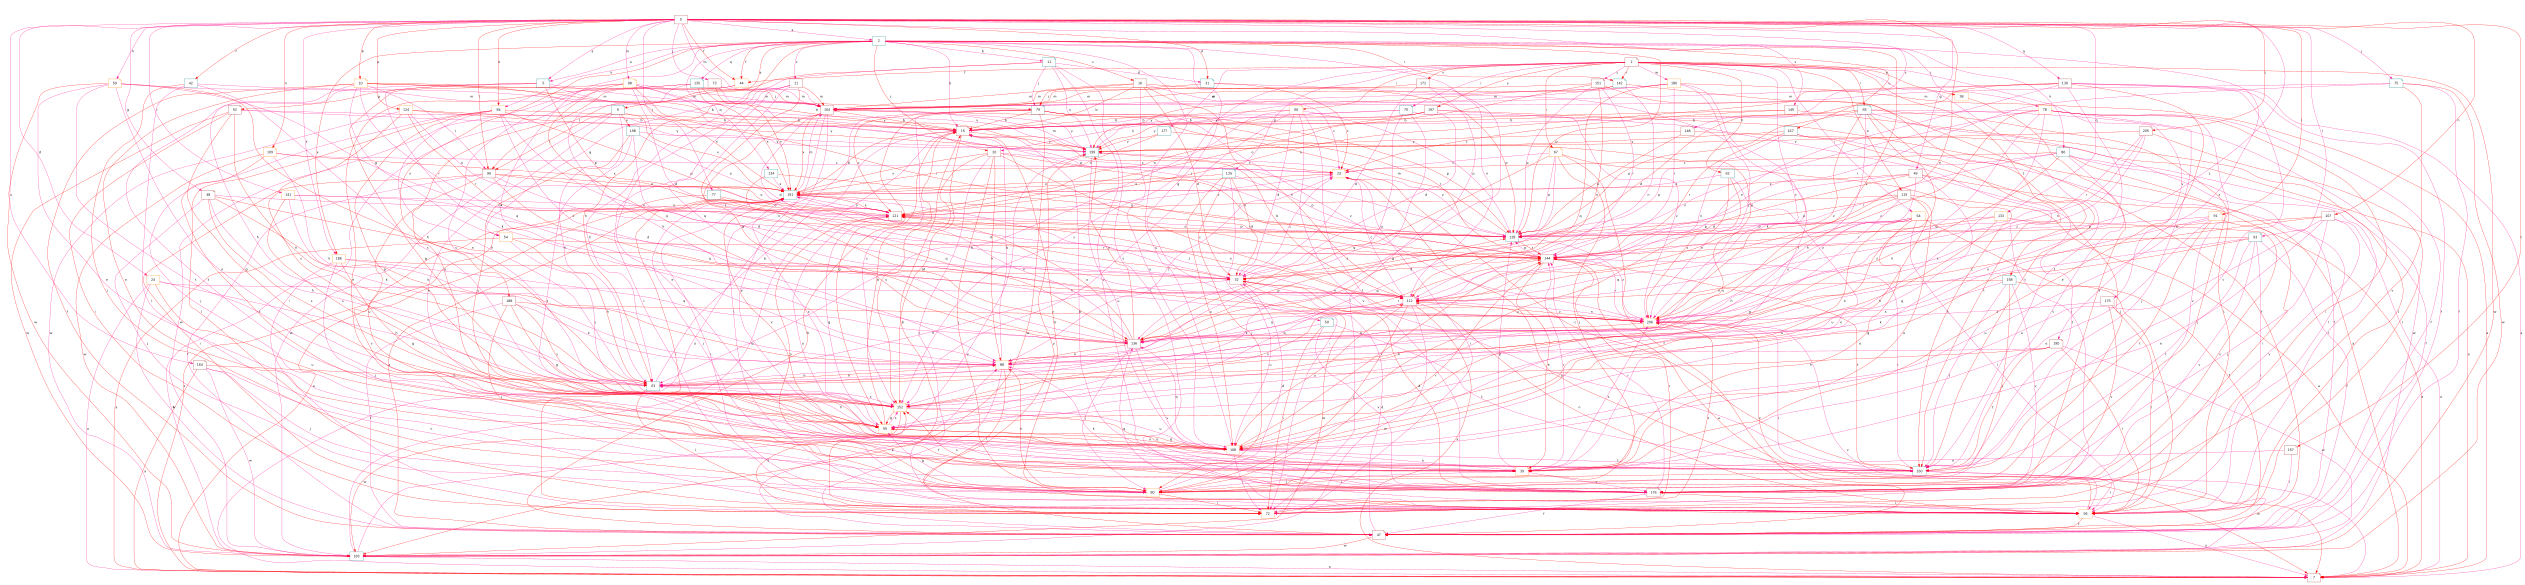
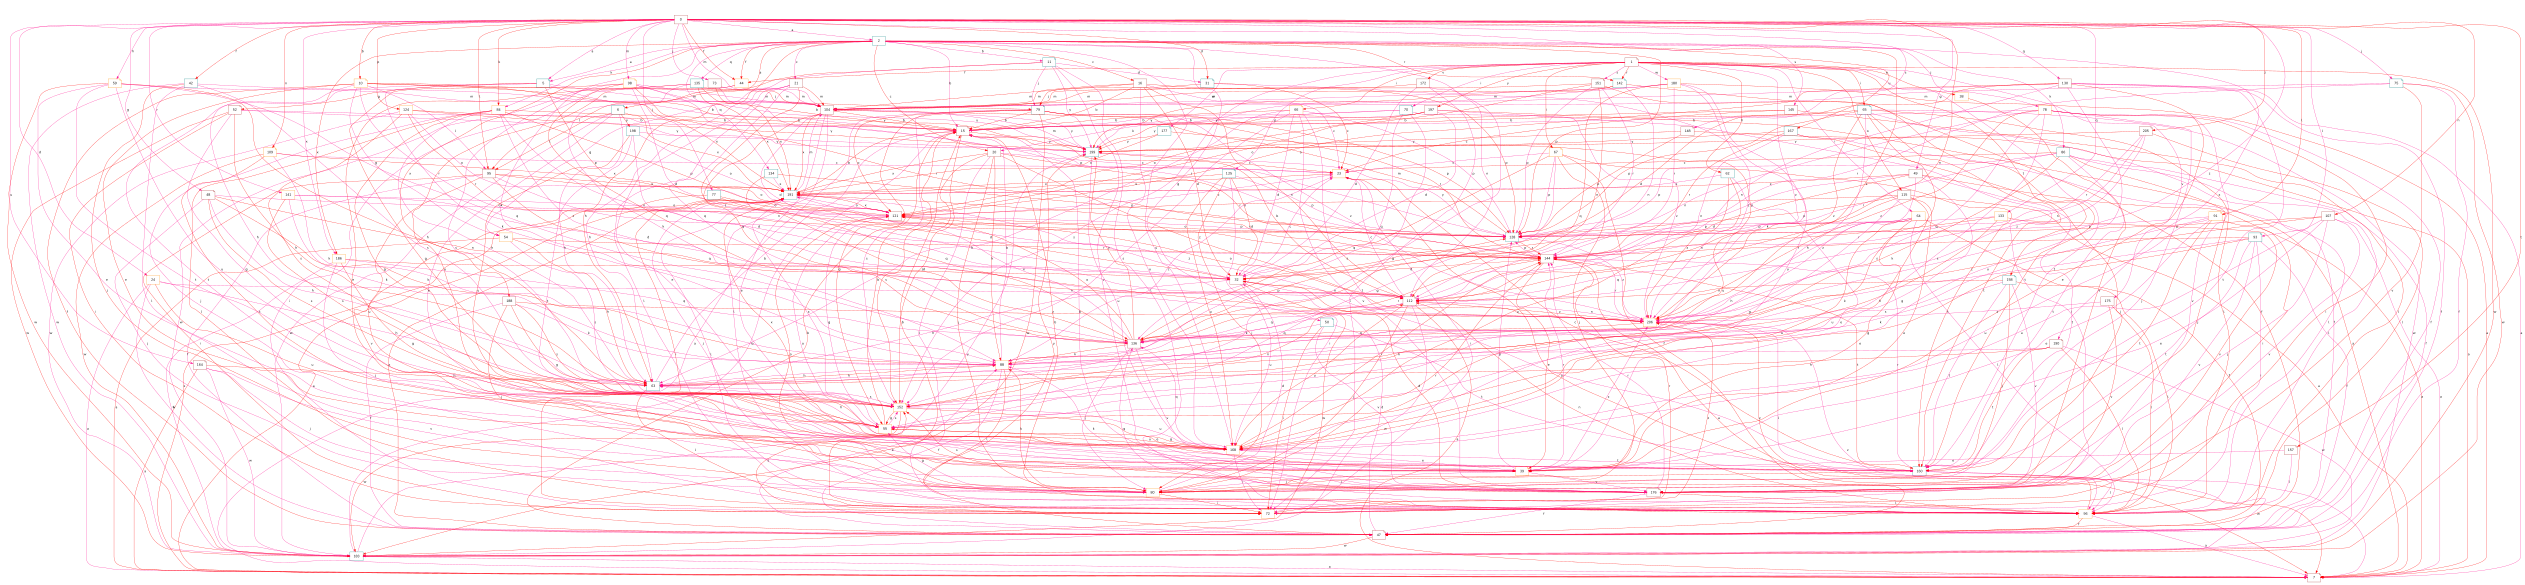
none -> (66, 353)
(434, 371) -> (434, 371)
